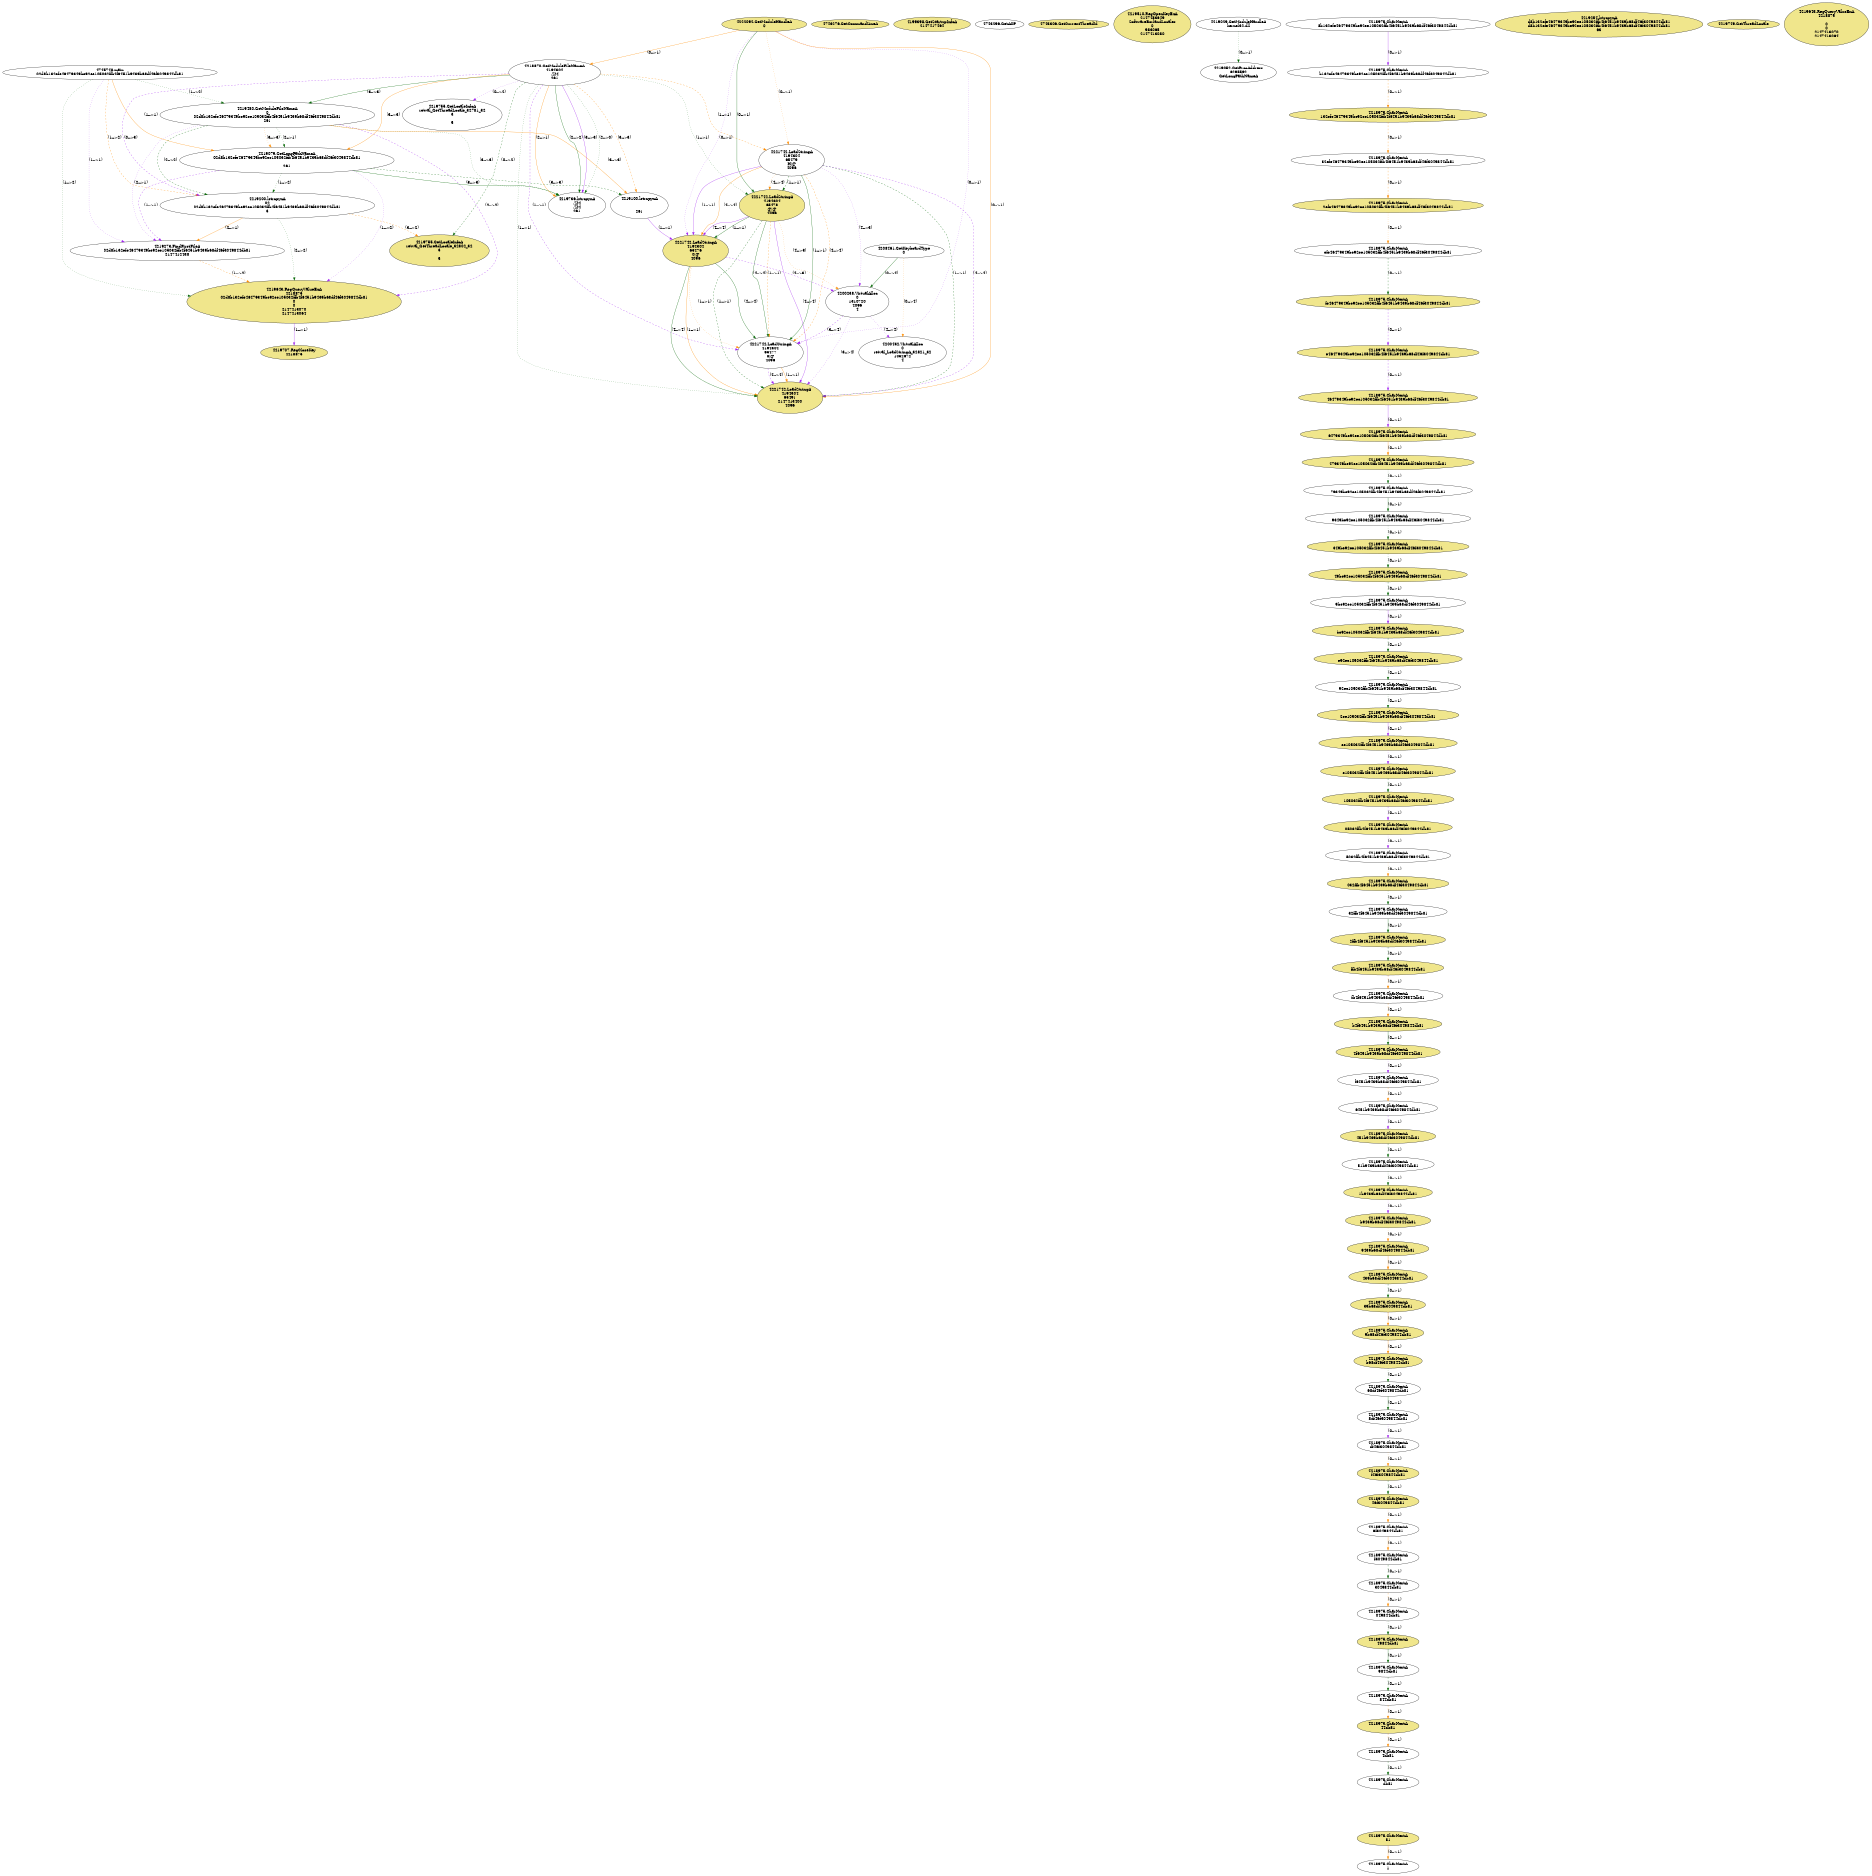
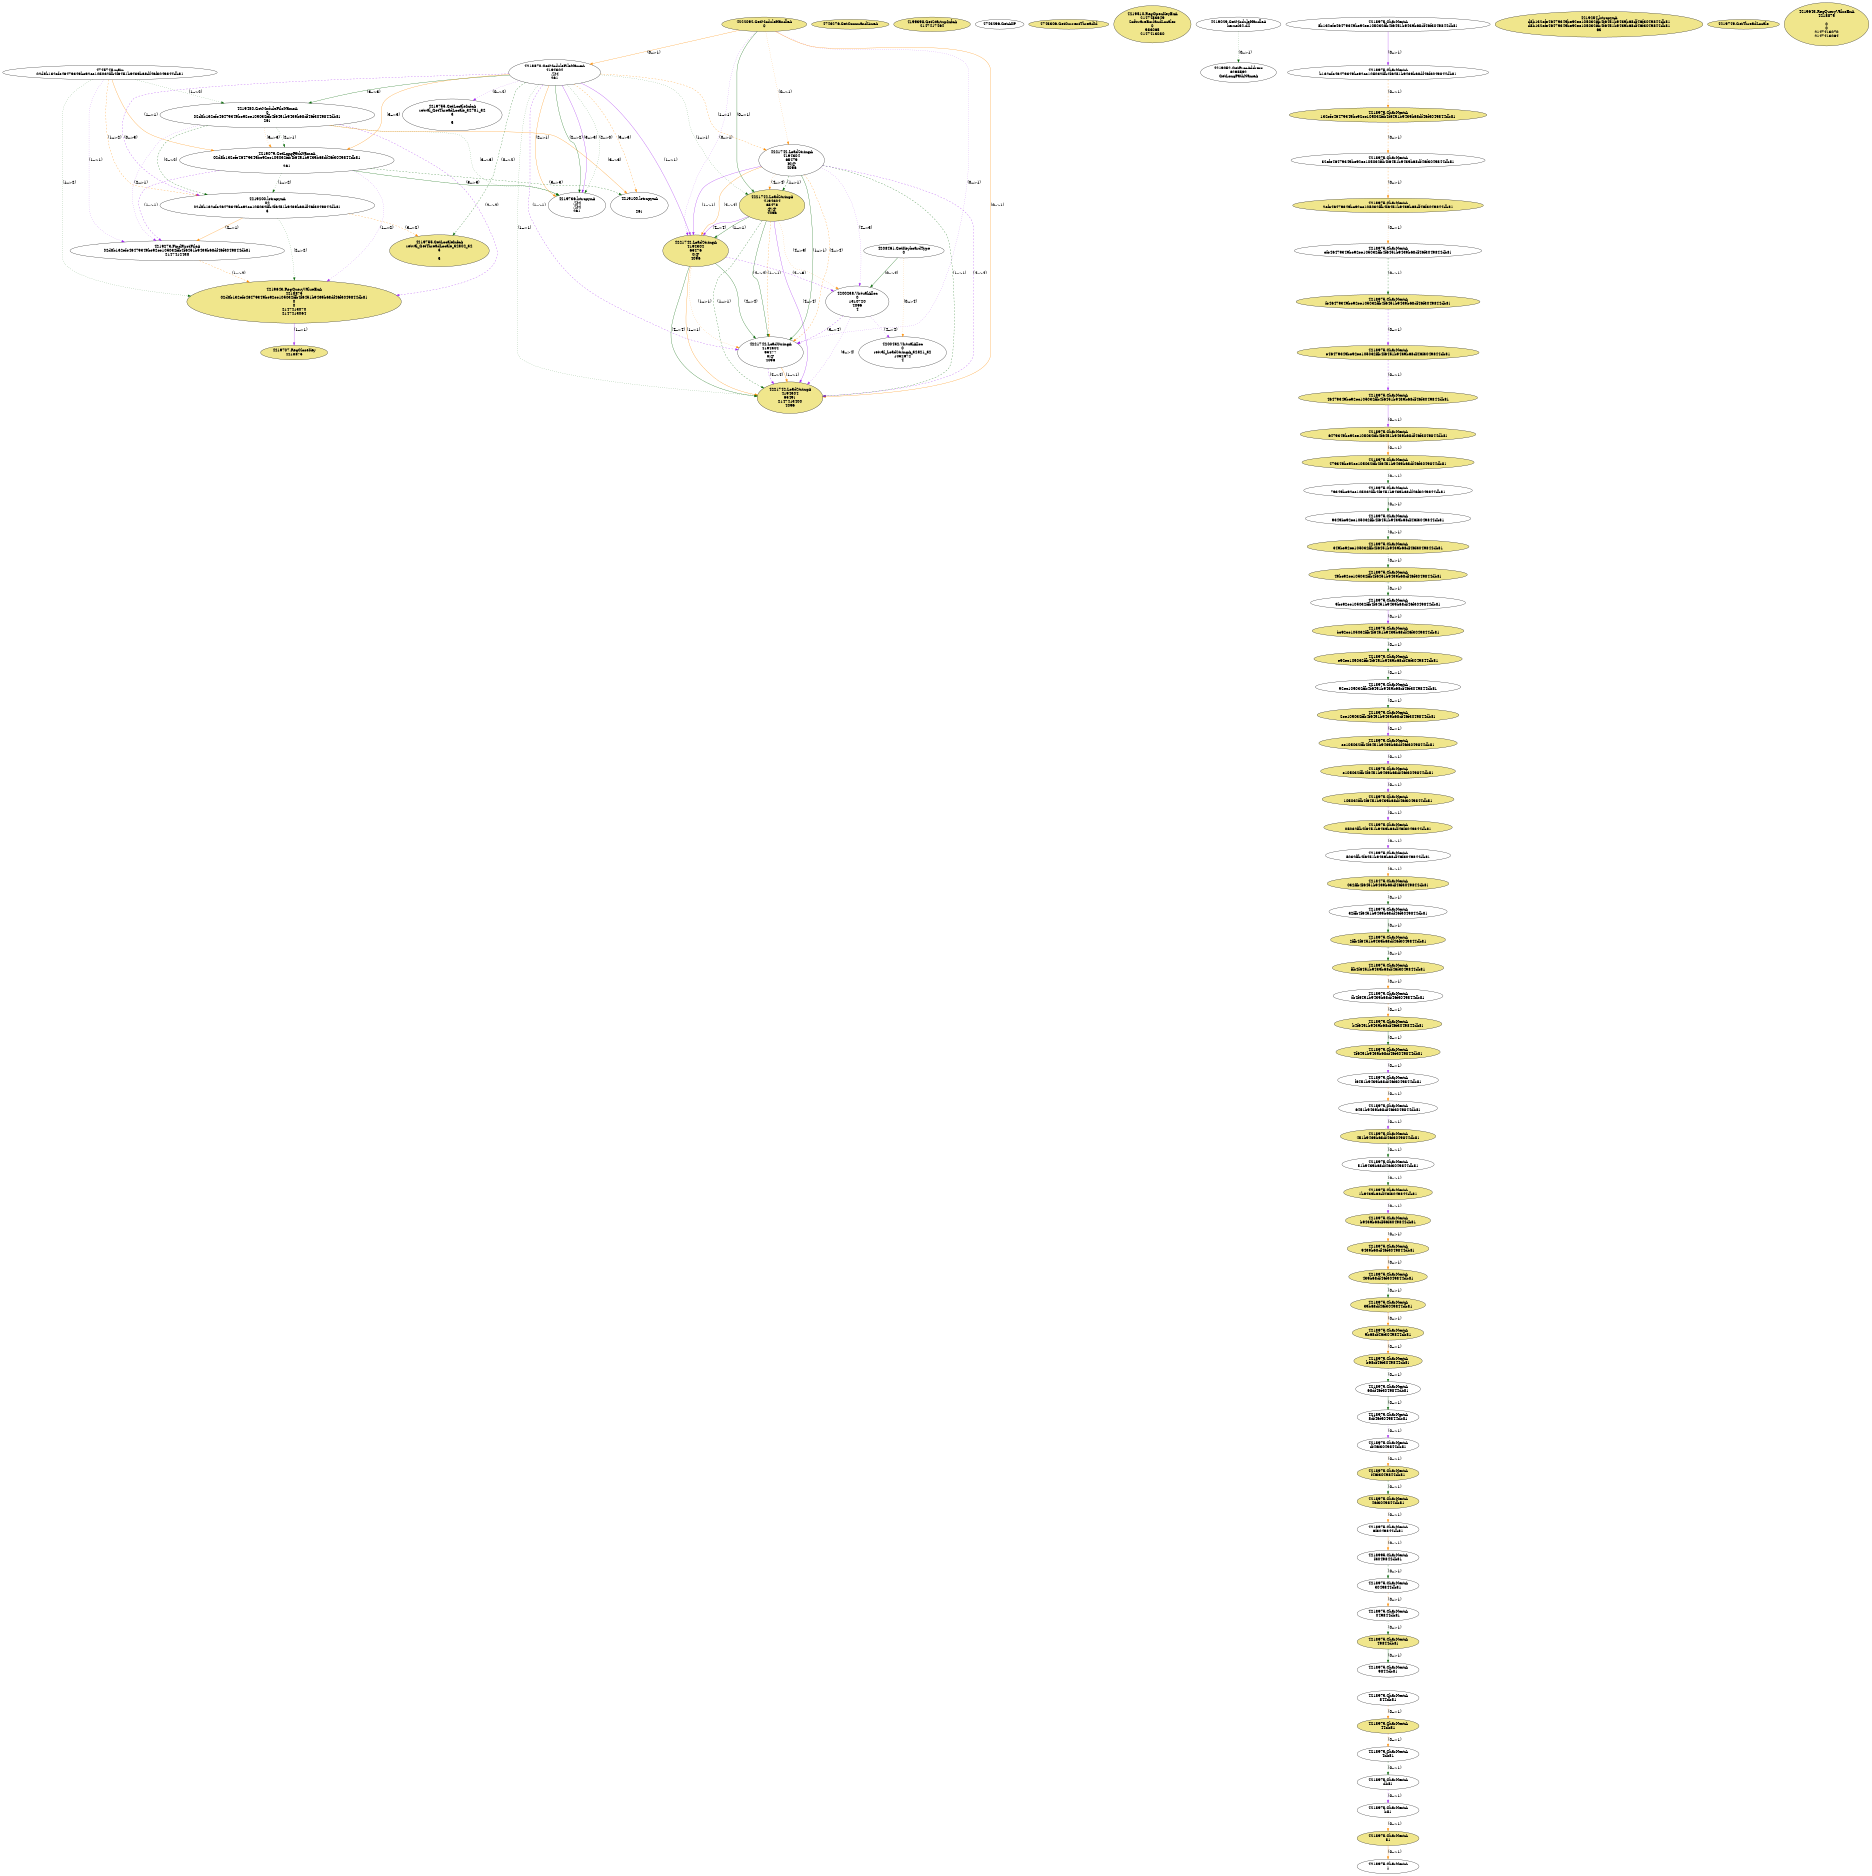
(658, 229) -> (648, 148)
(1388, 784) -> (1388, 784)
(1388, 884) -> (1388, 884)
(1388, 1221) -> (1388, 1221)
(1388, 1558) -> (1388, 1558)
(1388, 1683) -> none
none -> (1388, 1810)
